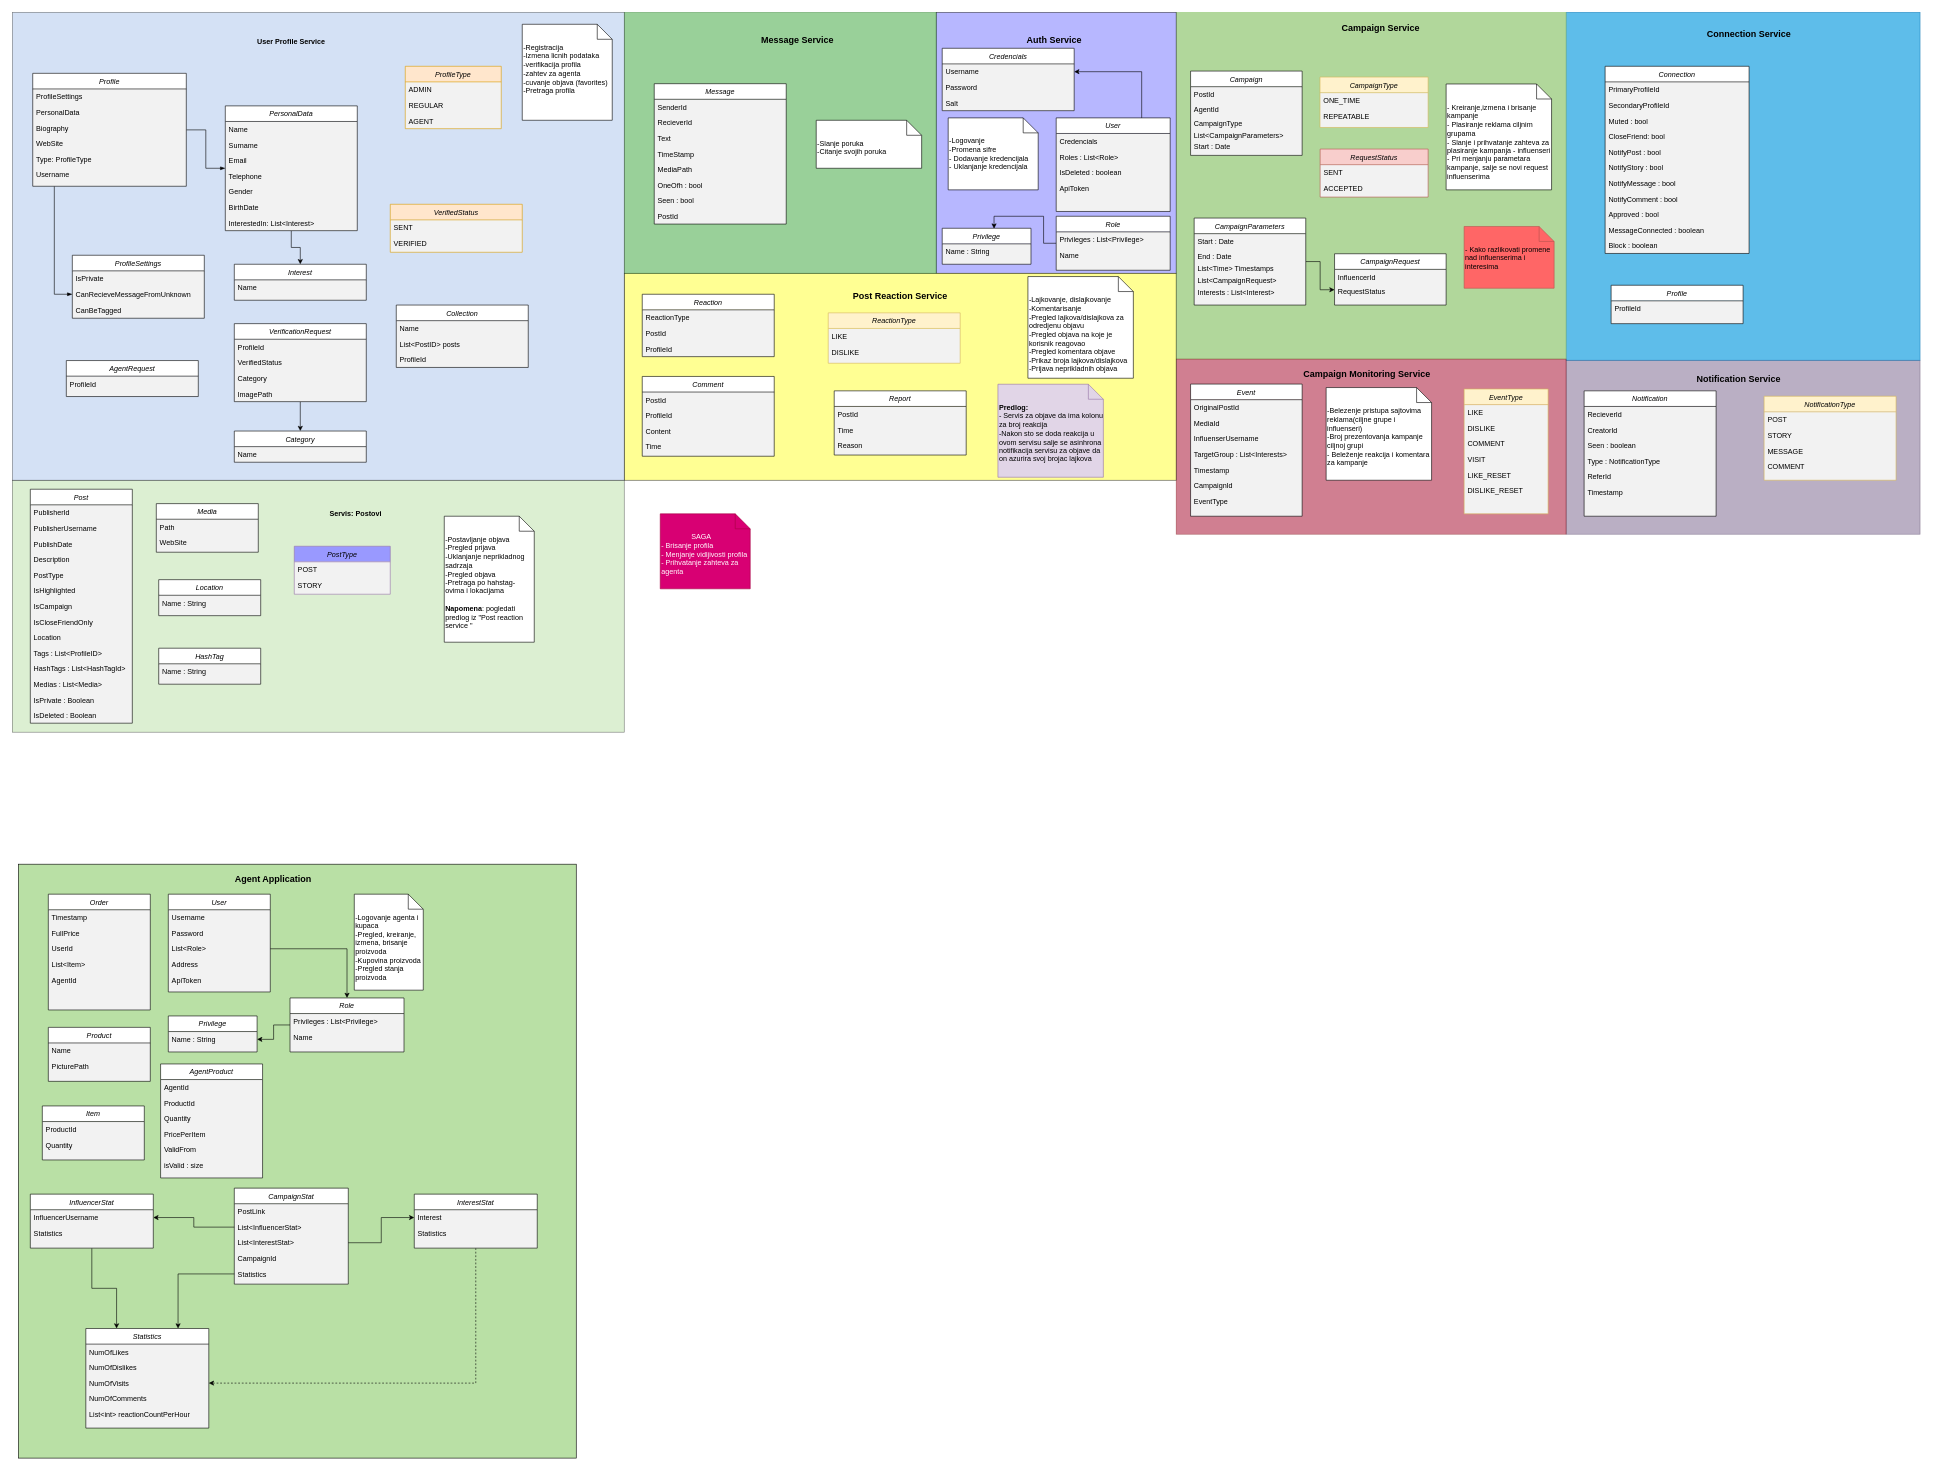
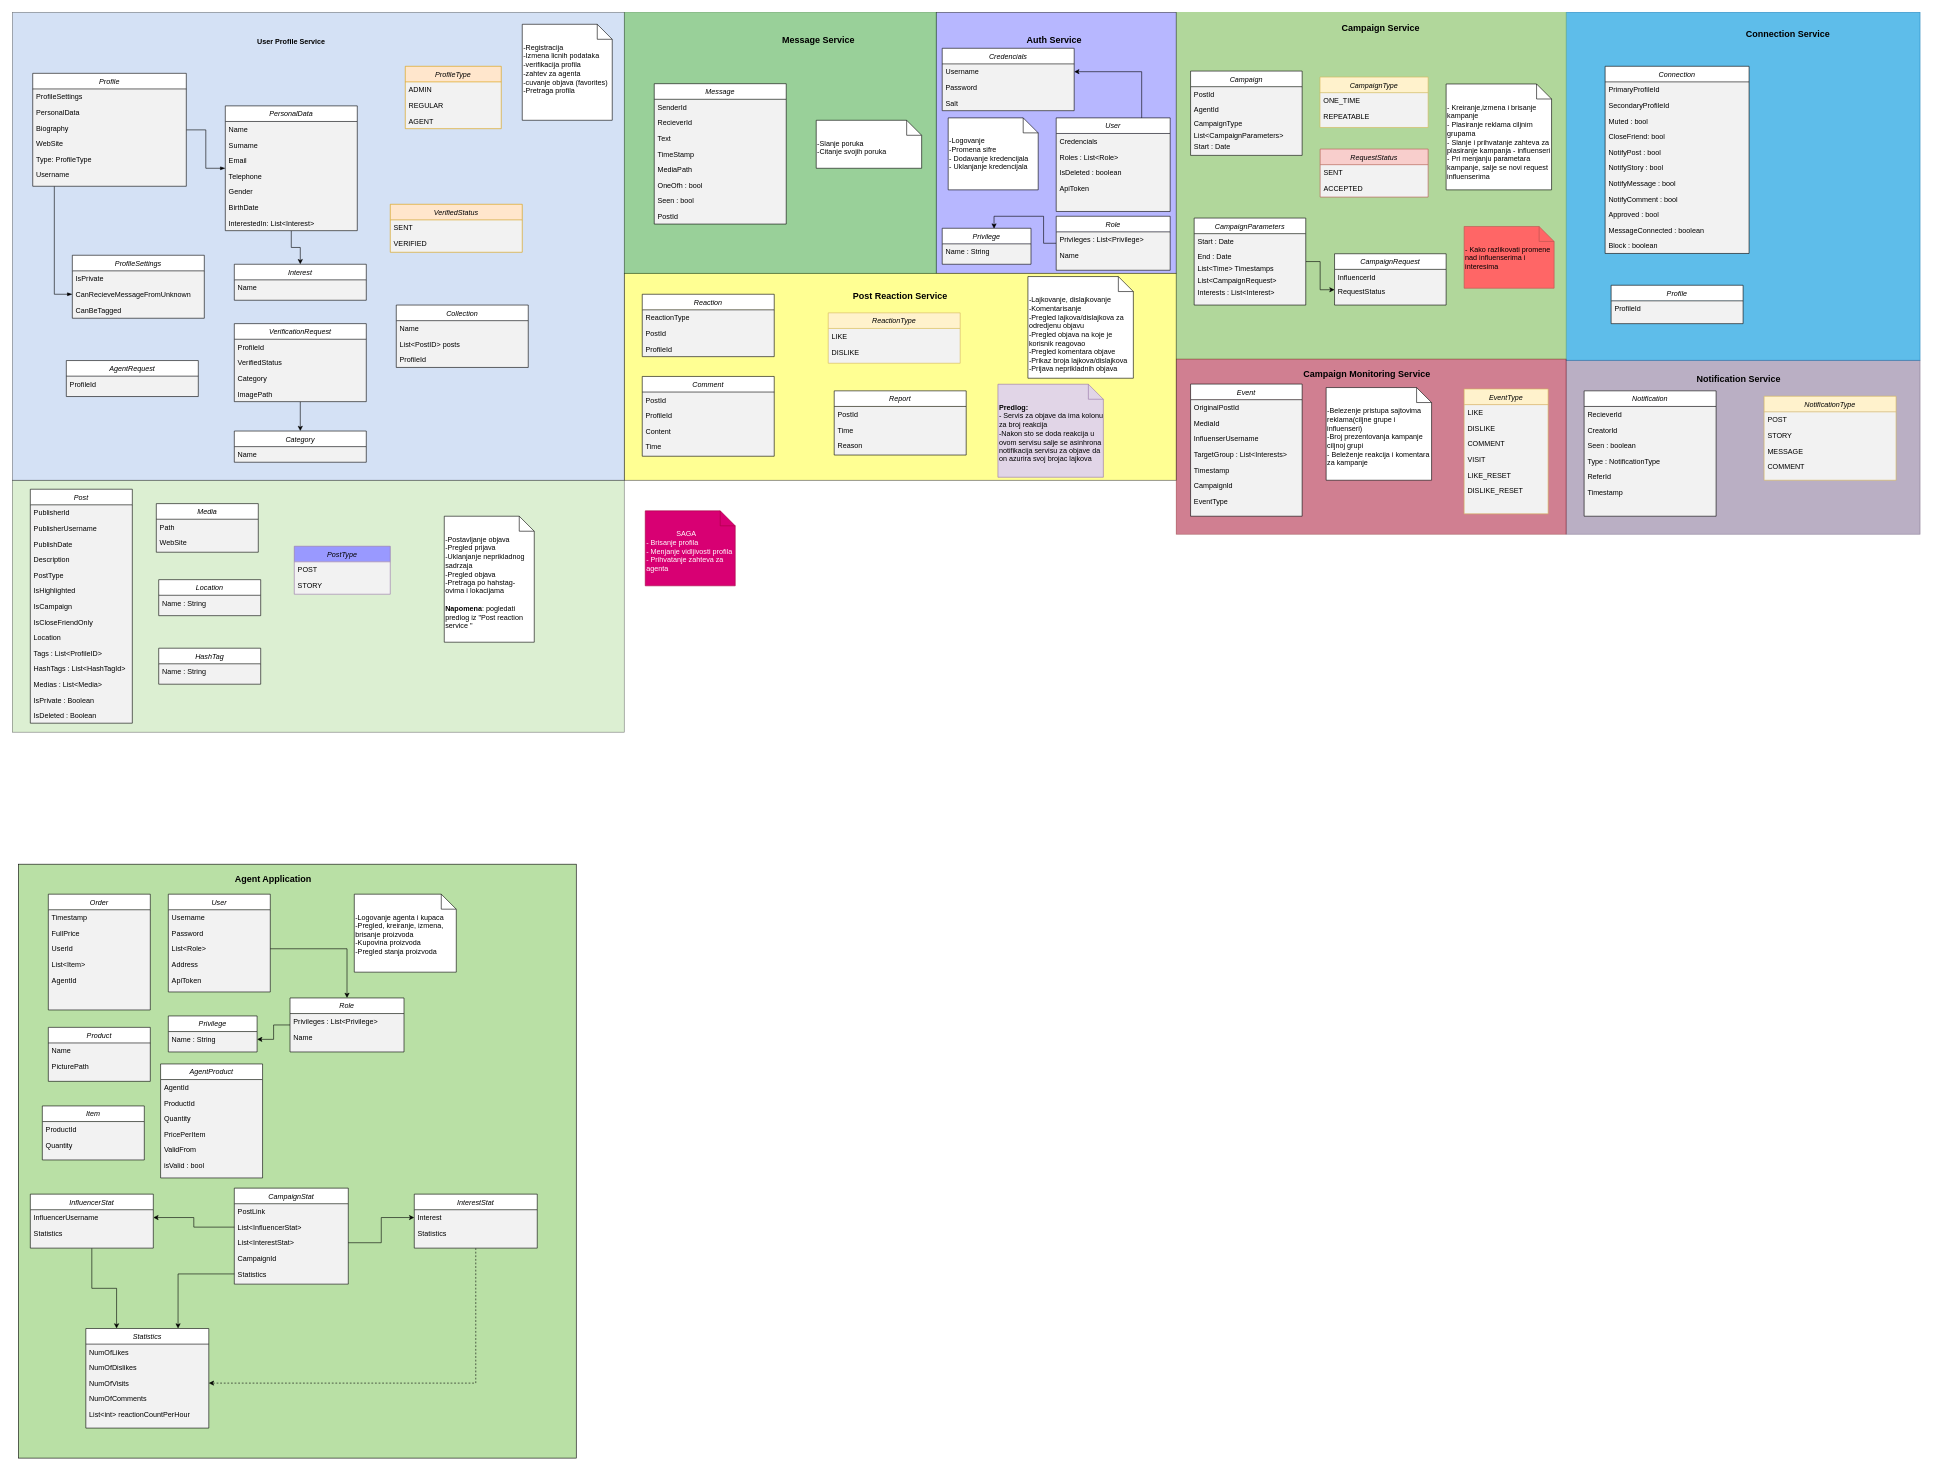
(1749, 33) -> (1788, 33)
(797, 39) -> (818, 39)
(356, 514) -> none
(705, 551) -> (690, 548)
(389, 942) -> (405, 933)
(186, 1166) -> (186, 1166)
